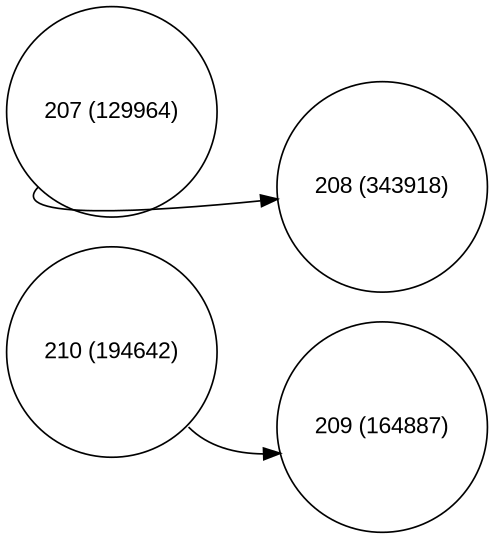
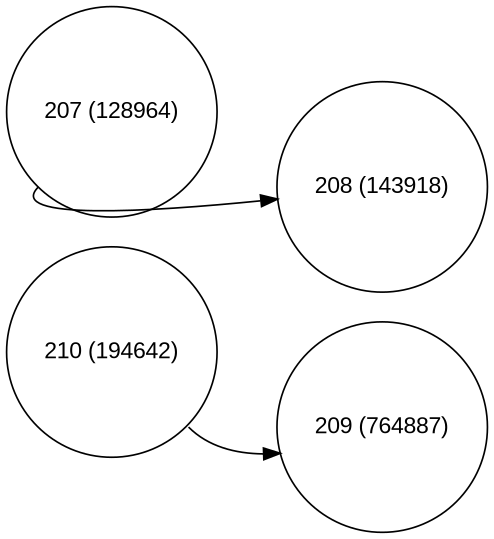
(112, 112) -> (112, 112)
(382, 187) -> (382, 187)
(382, 427) -> (382, 427)
